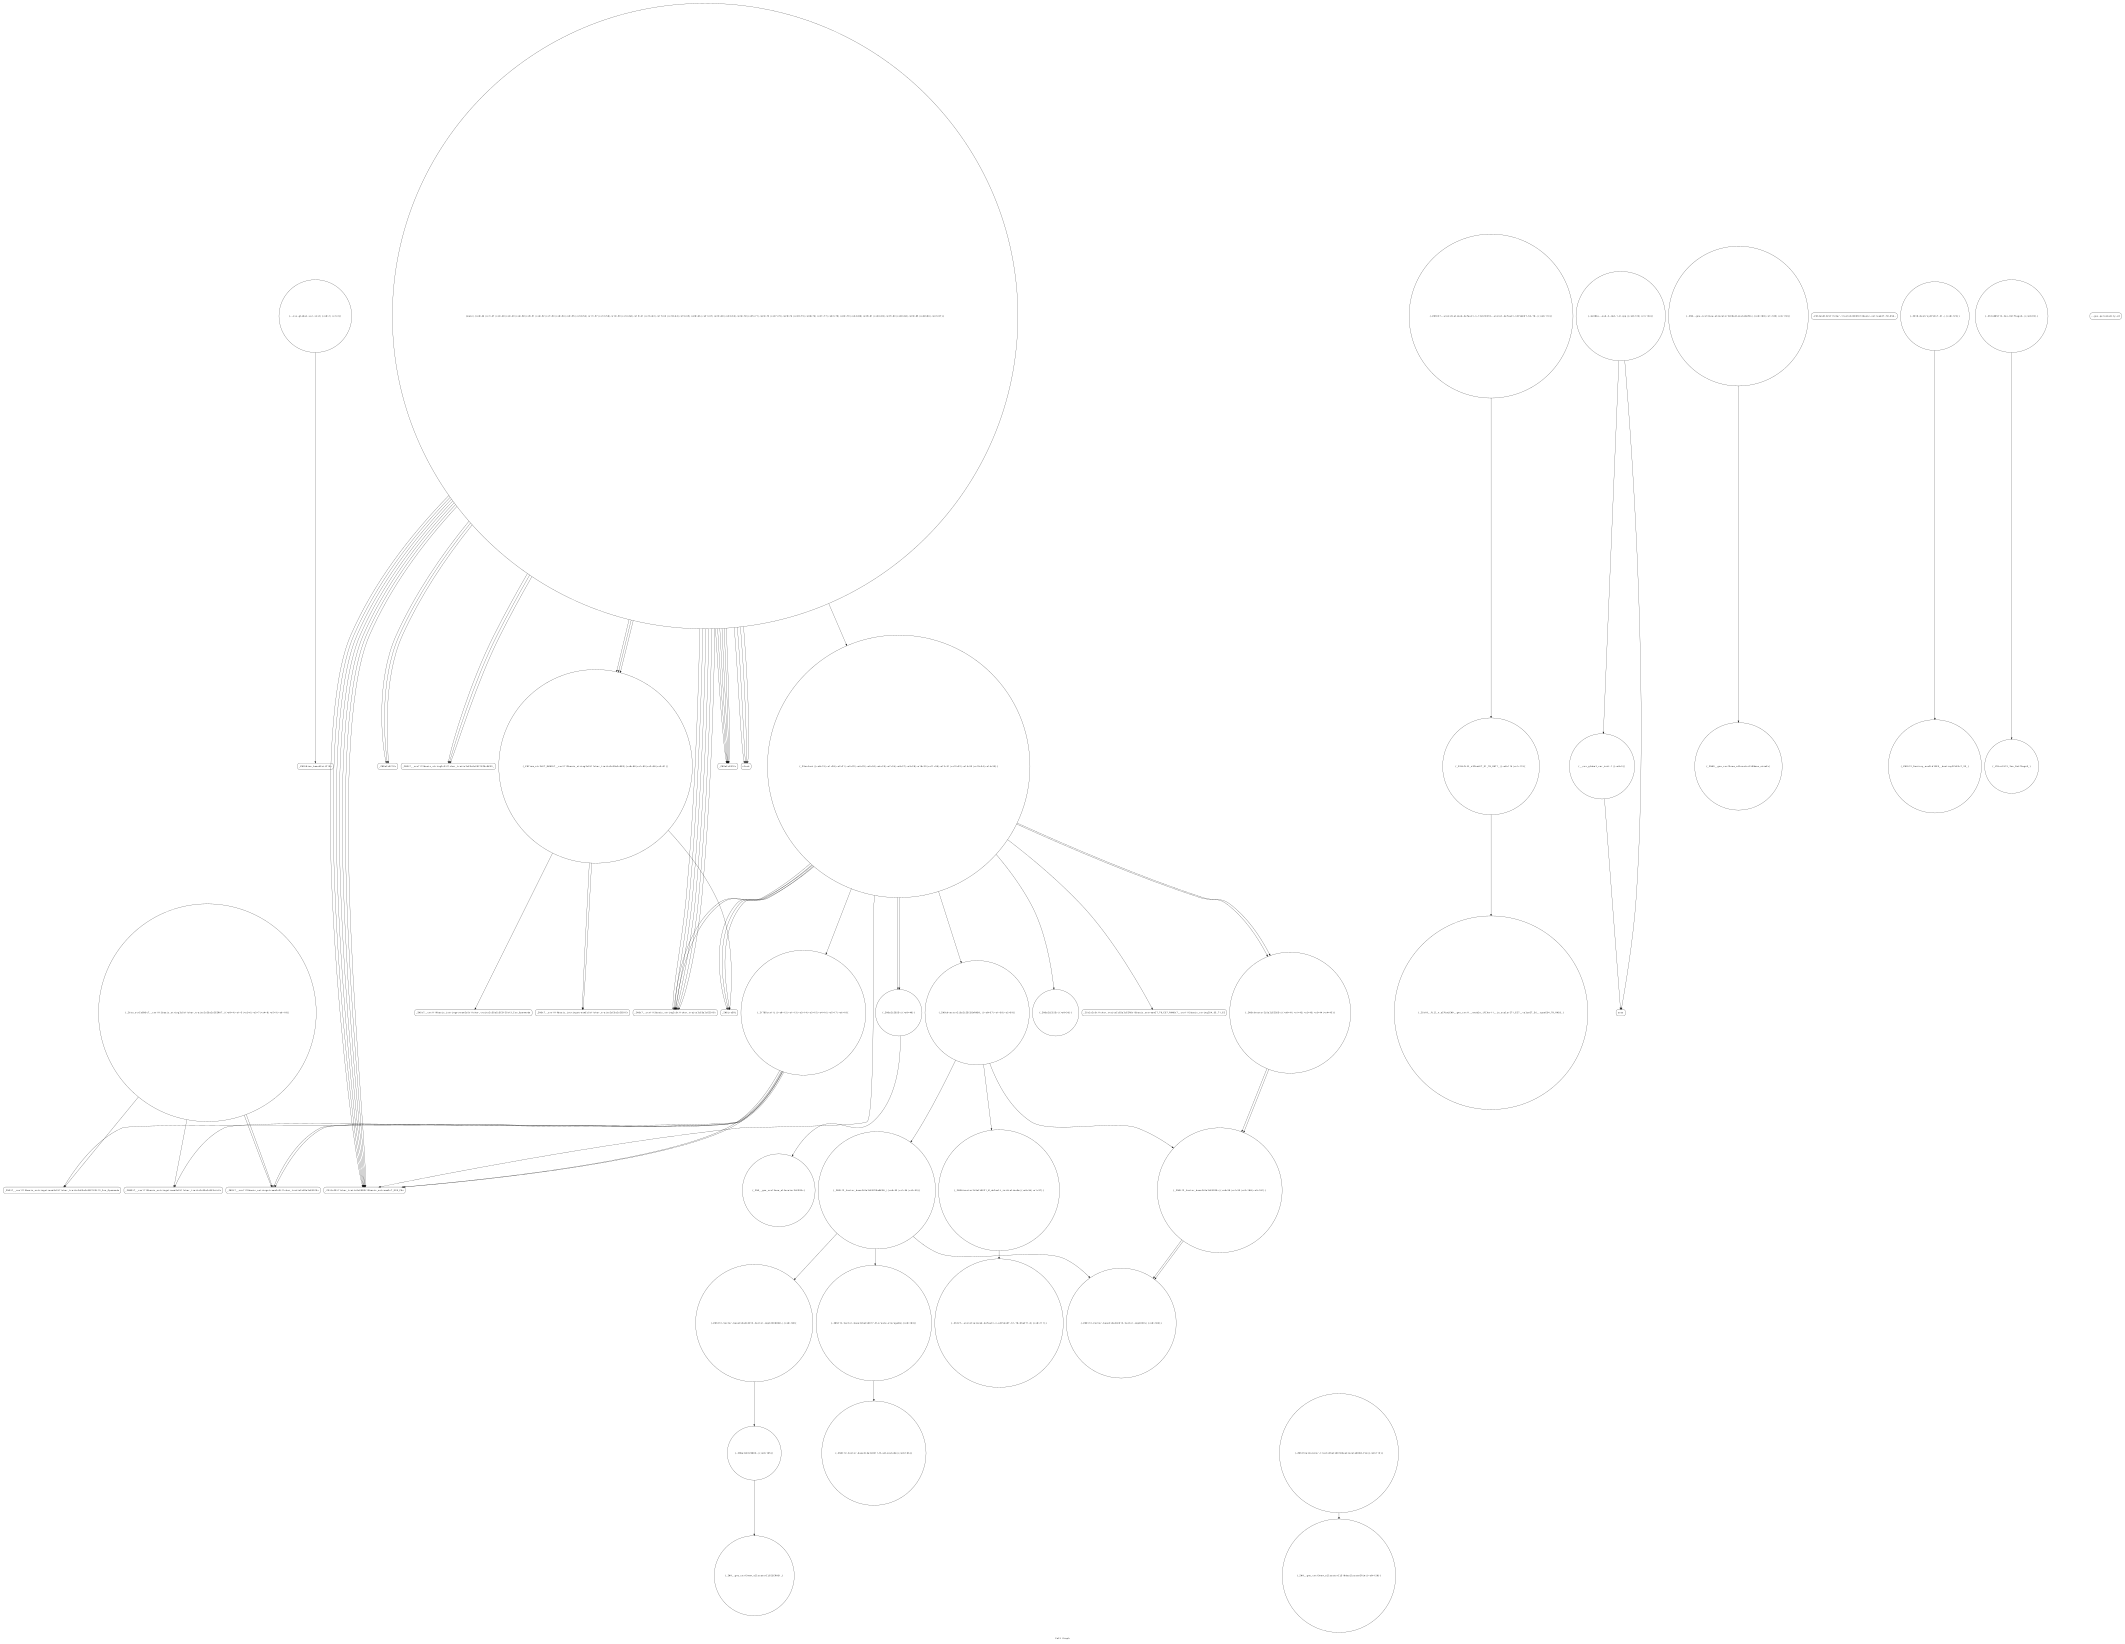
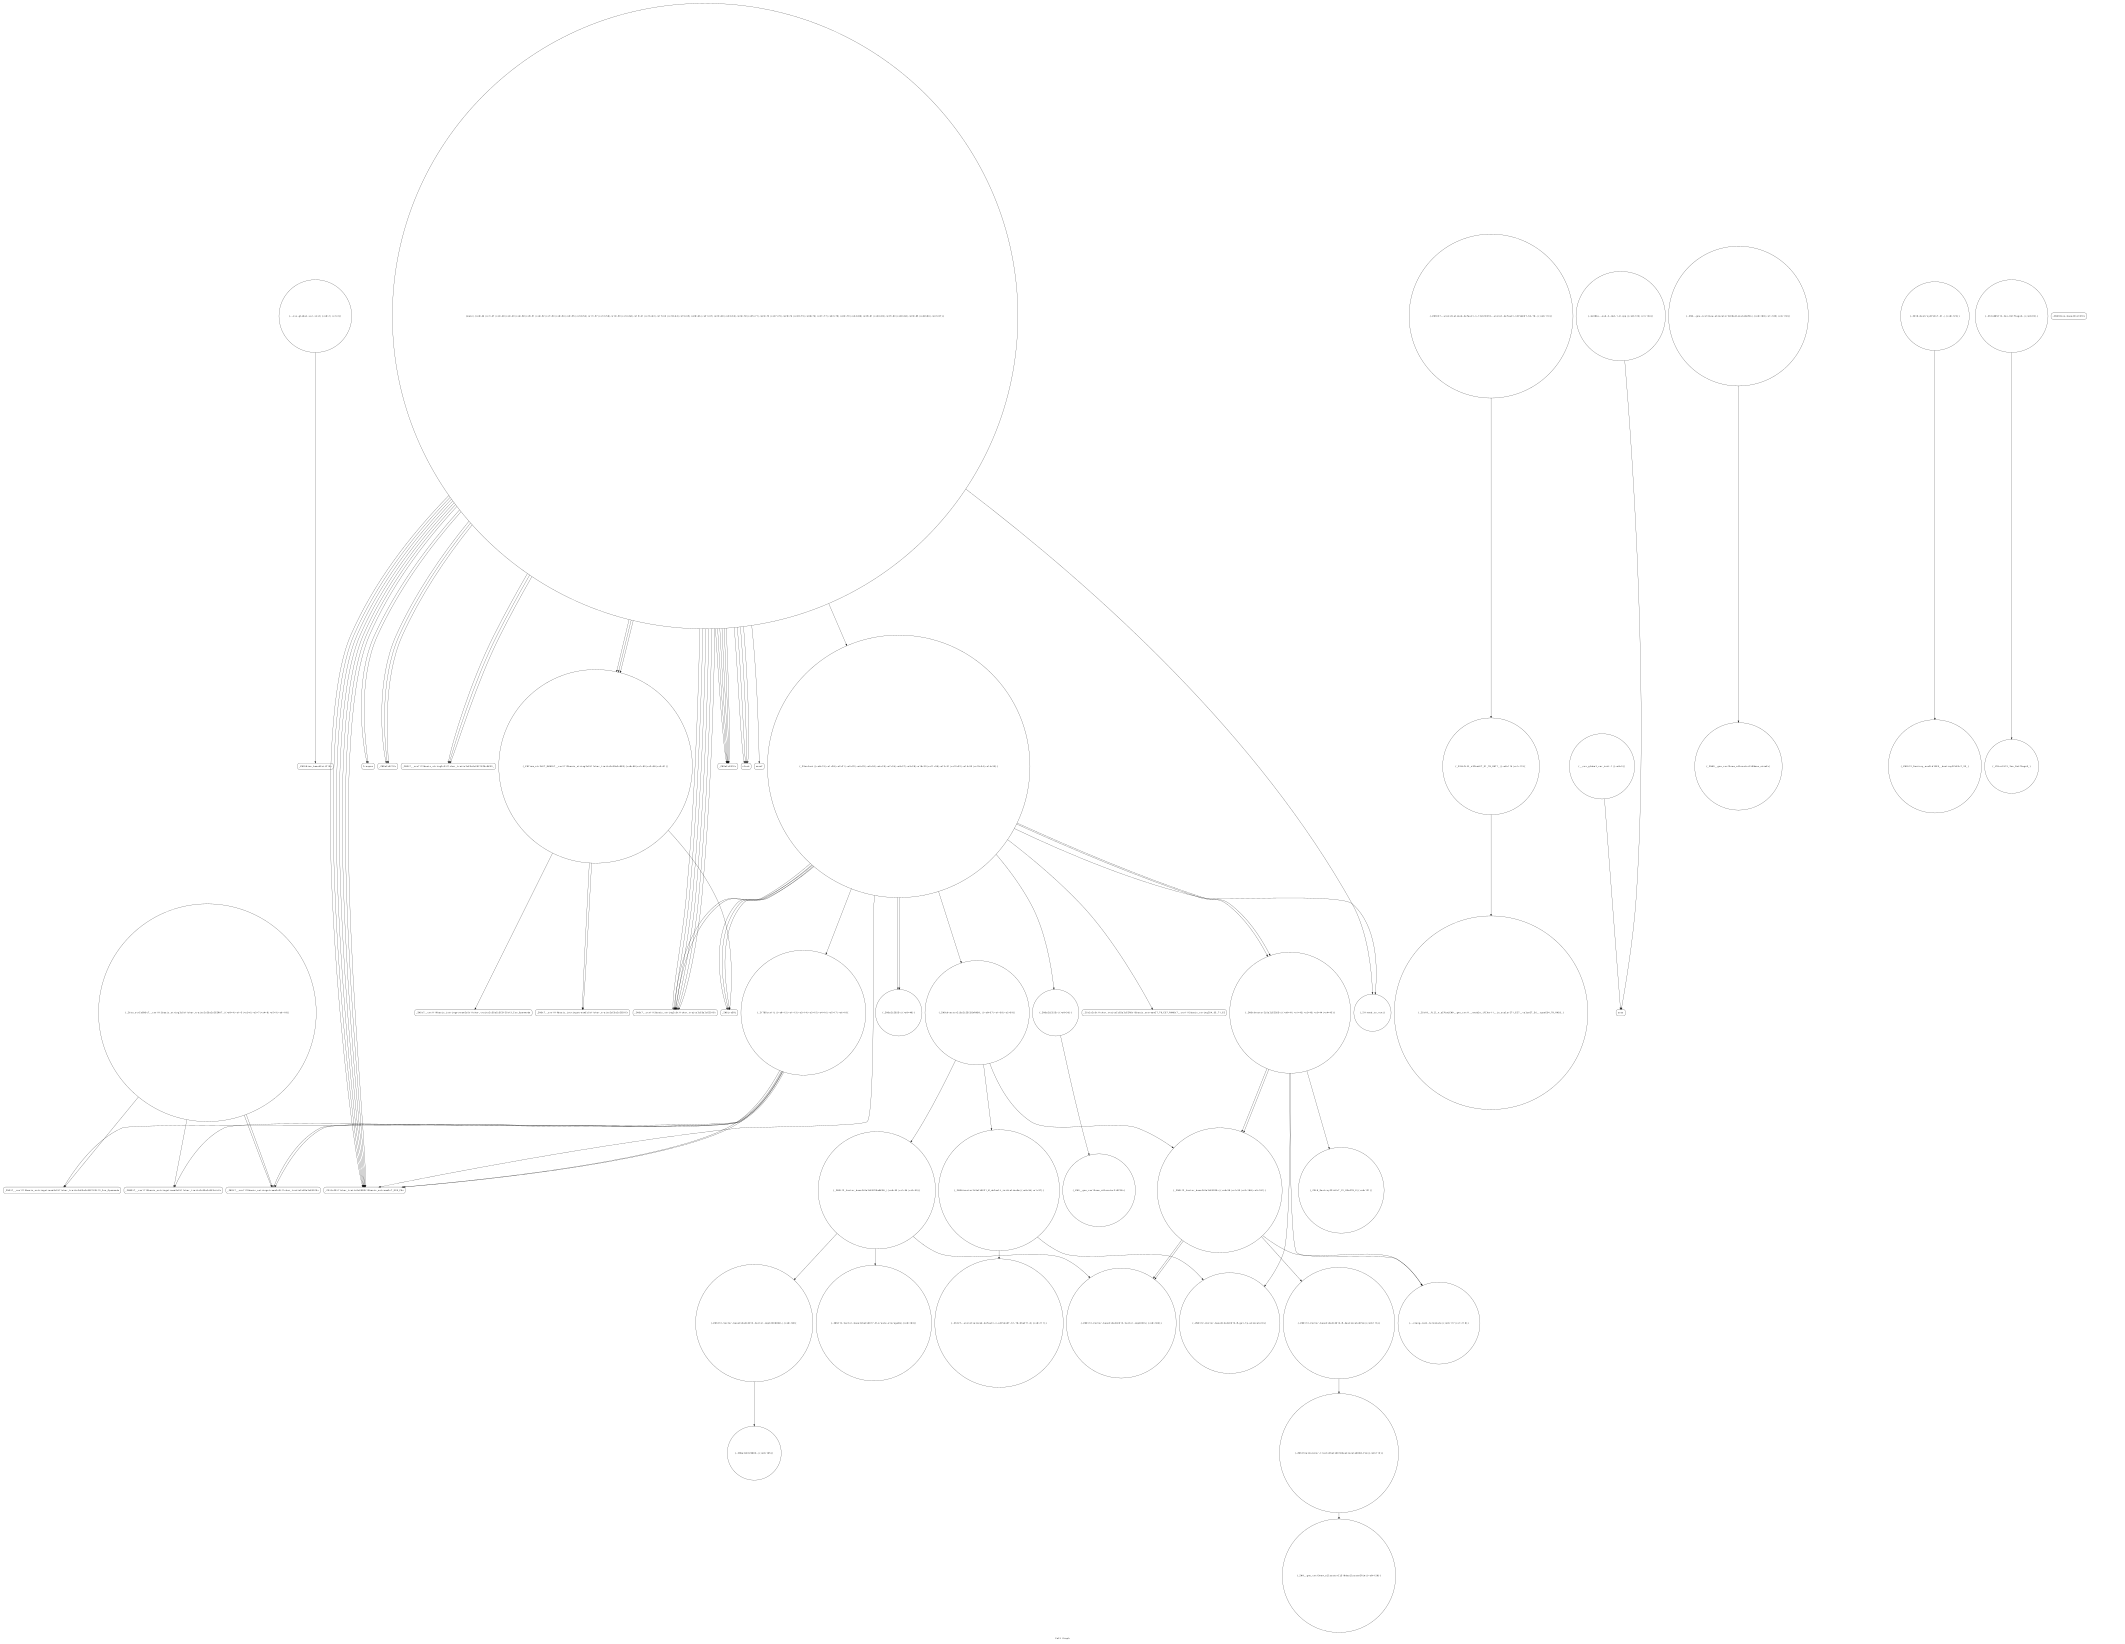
(1854, 316) -> none
none -> (2069, 316)
(2106, 316) -> none
(1611, 546) -> none
none -> (368, 766)
none -> (759, 766)
none -> (1372, 1013)
(779, 1190) -> none
none -> (1099, 1190)
none -> (1341, 1190)
none -> (1230, 1323)
none -> (1339, 1323)
none -> (1439, 1323)
(874, 1453) -> none
(754, 1576) -> none
